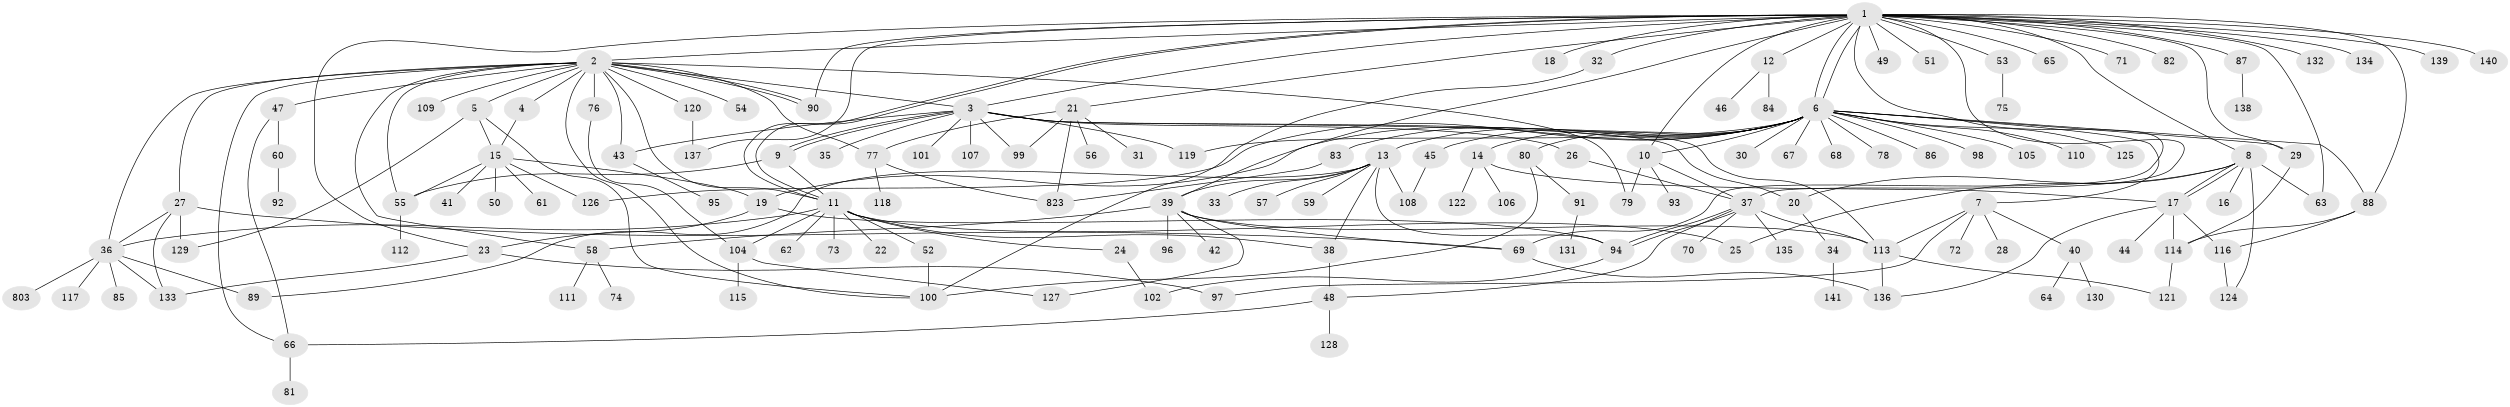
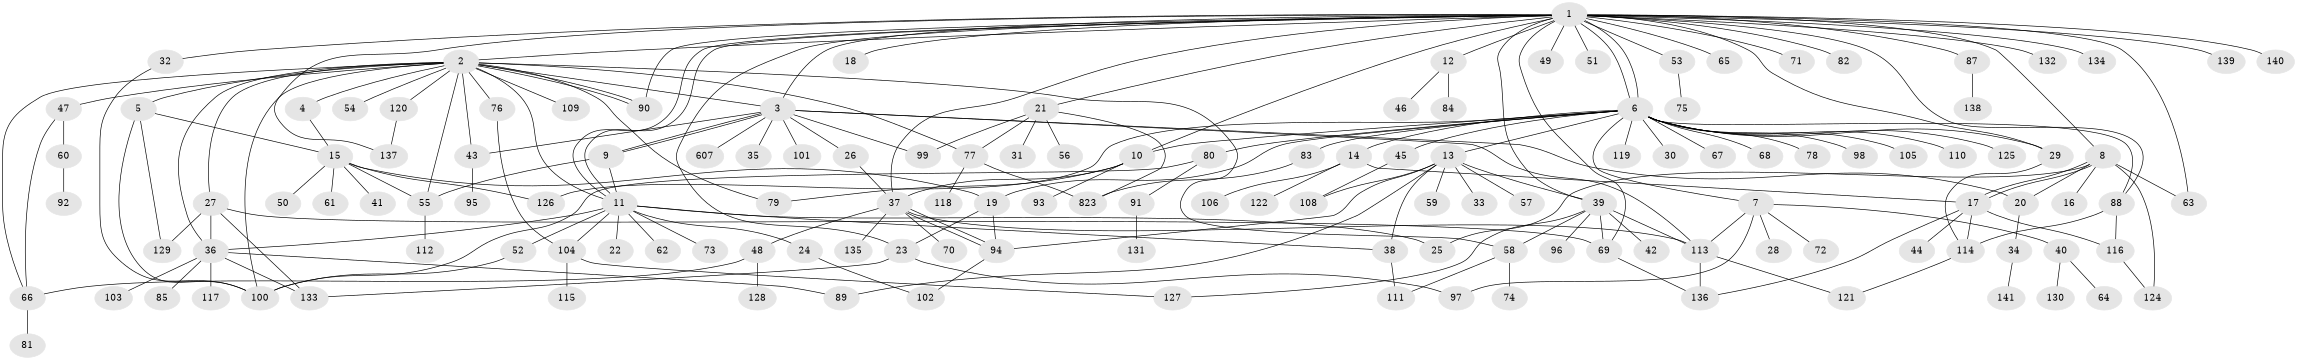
(1086, 128) -> none
(971, 156) -> (705, 156)
(1931, 156) -> none
(1329, 273) -> (1393, 274)
(21, 298) -> (114, 298)
